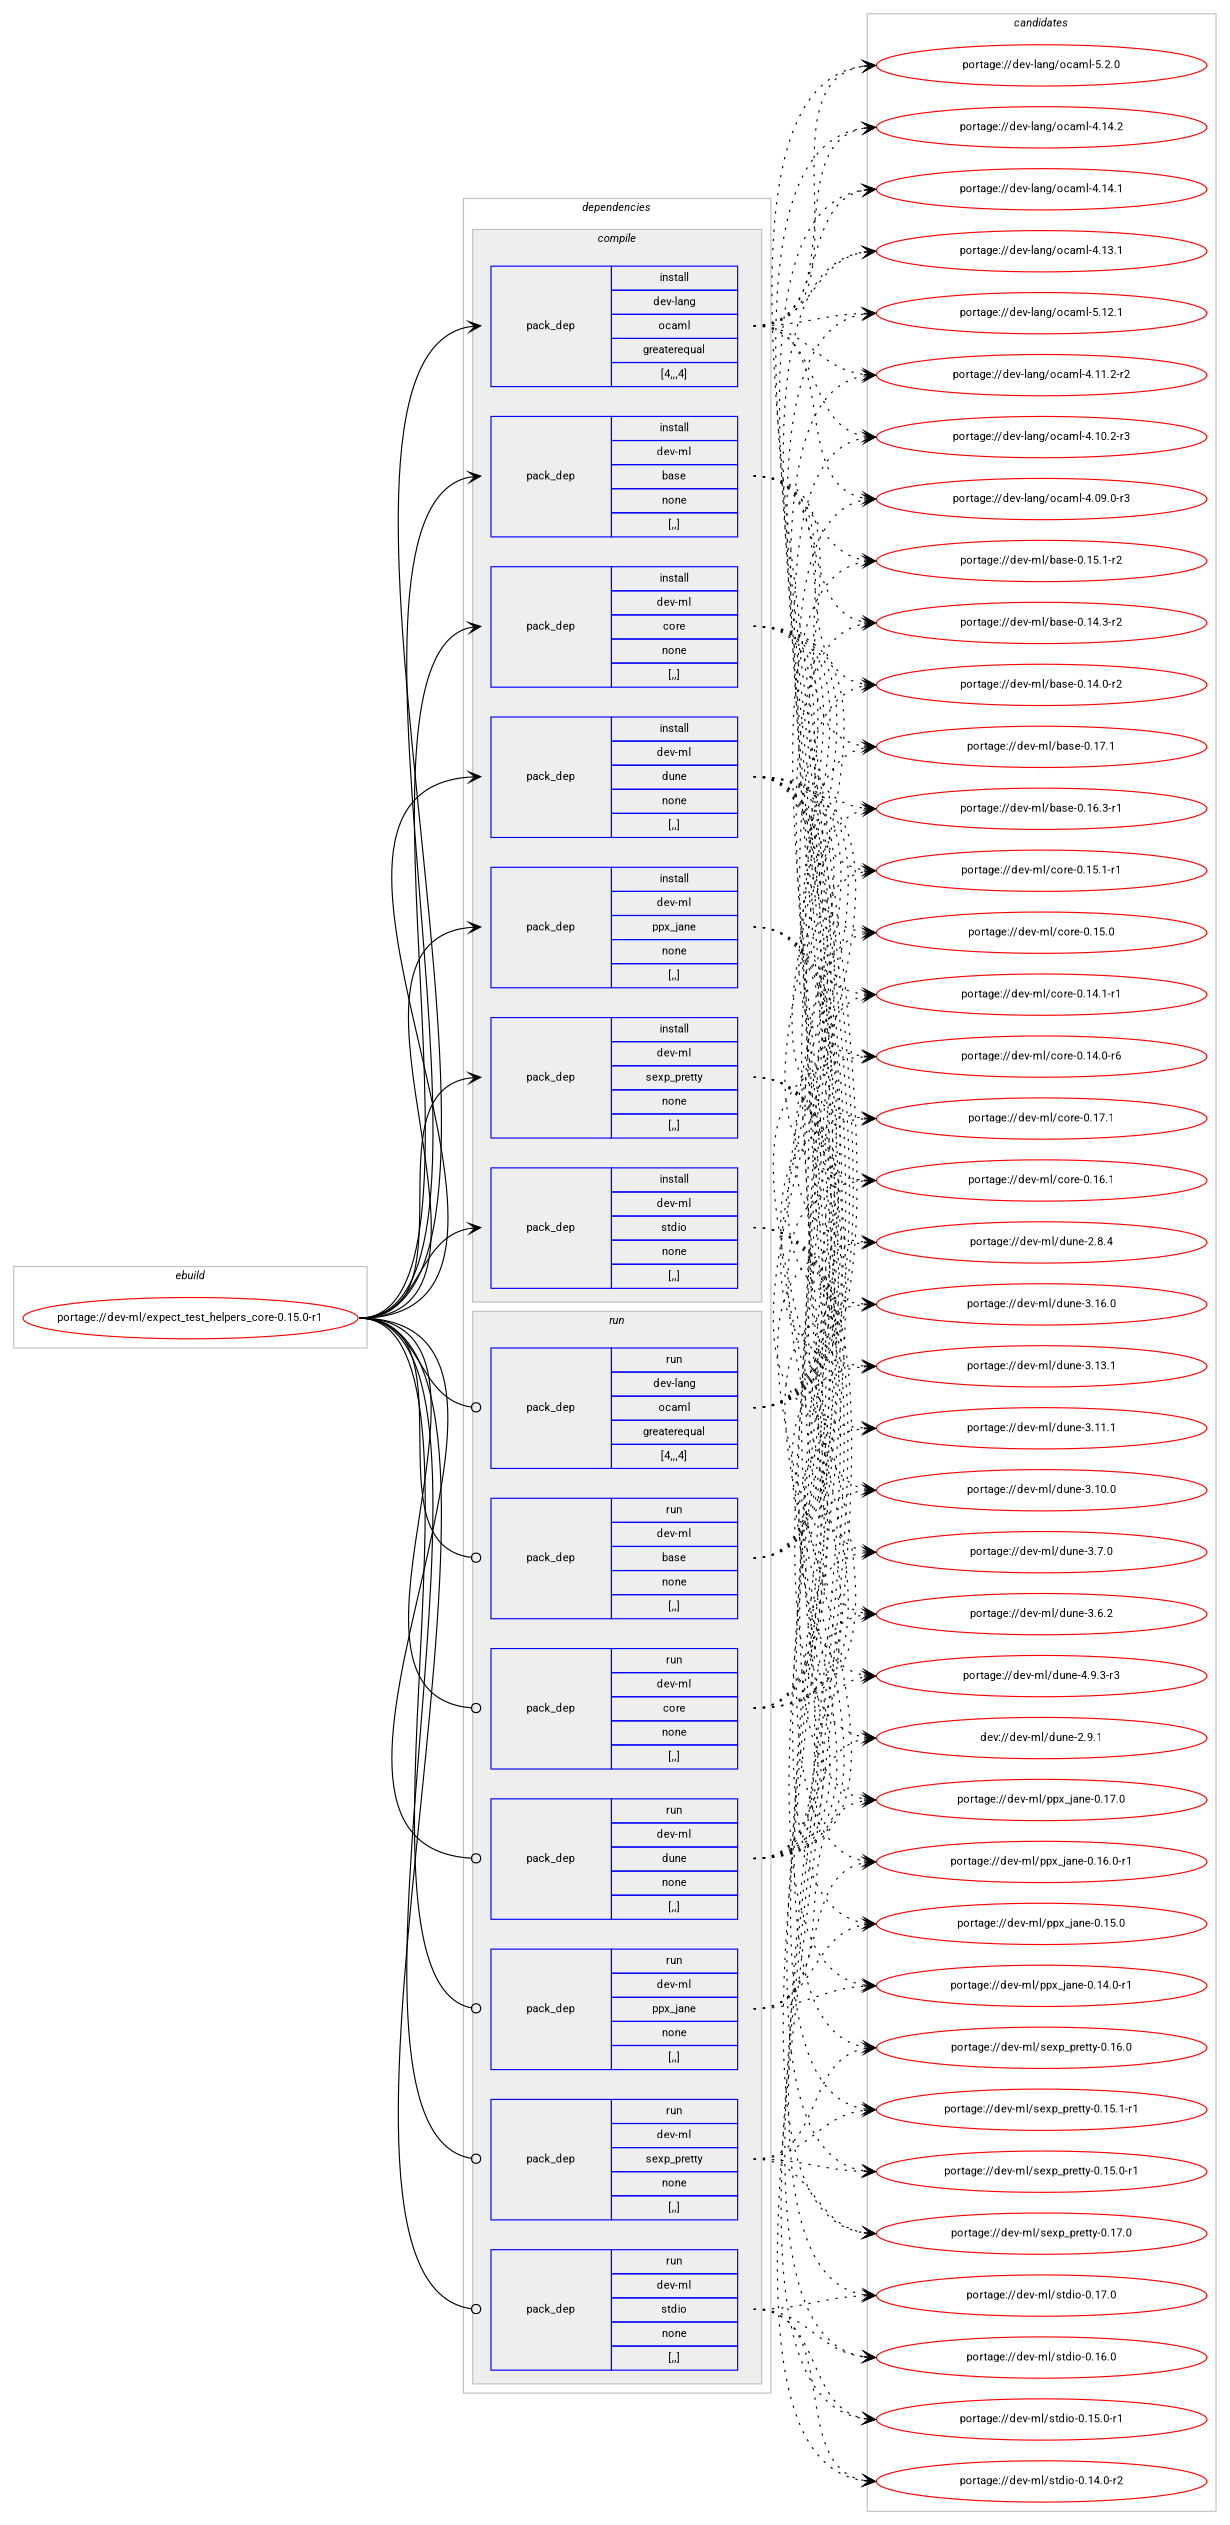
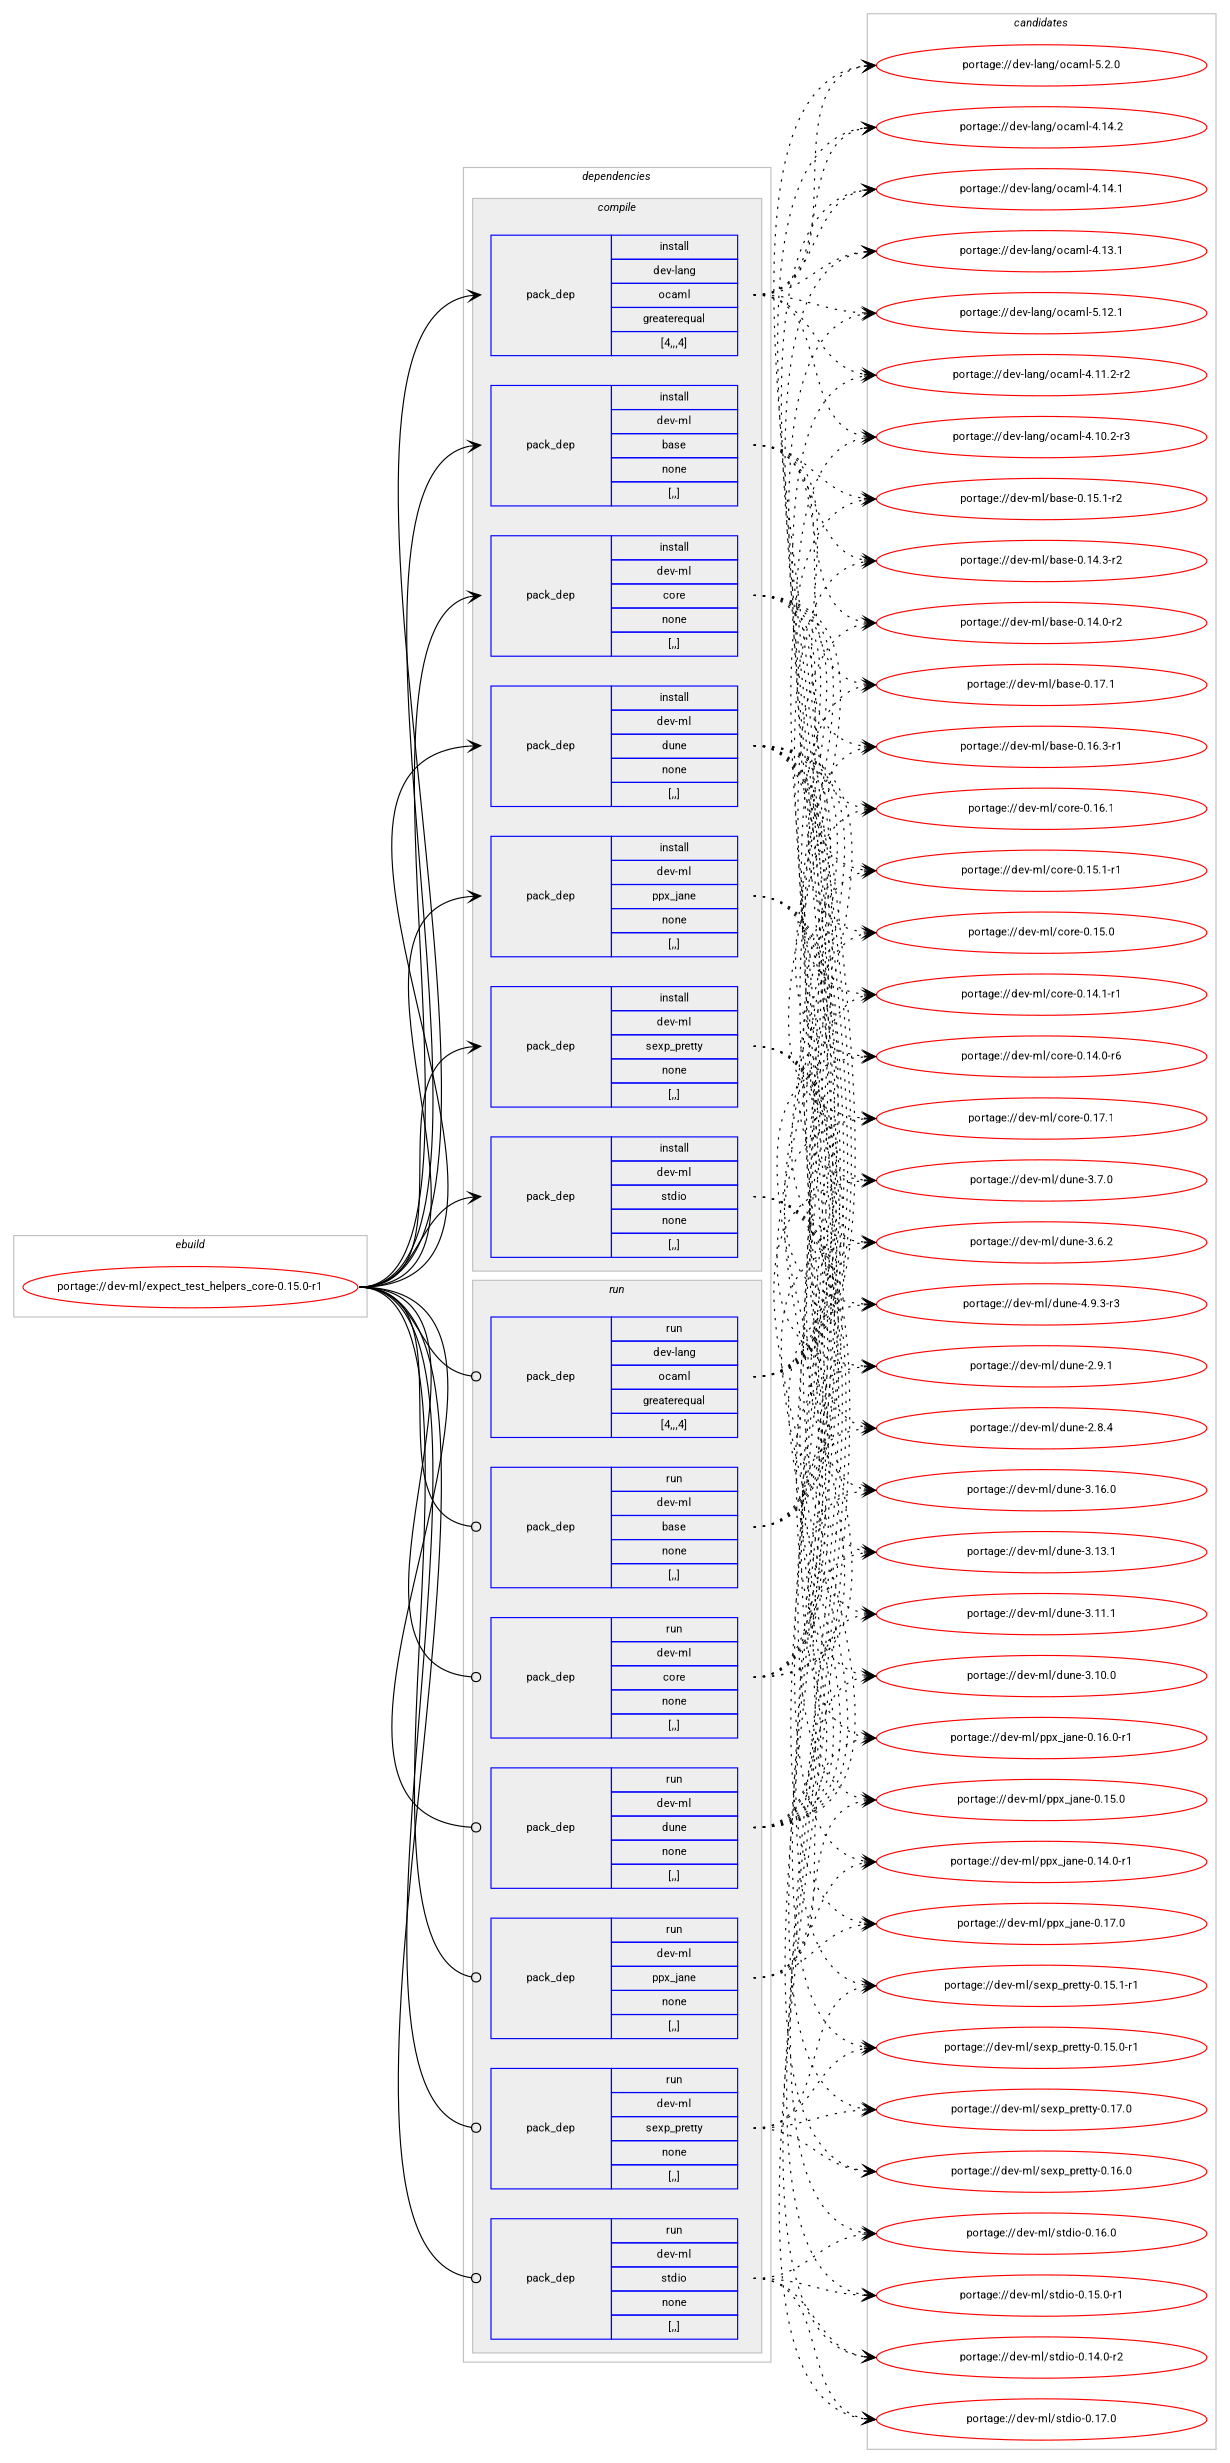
(1042, 499) -> none
(1042, 1738) -> (1042, 1366)
